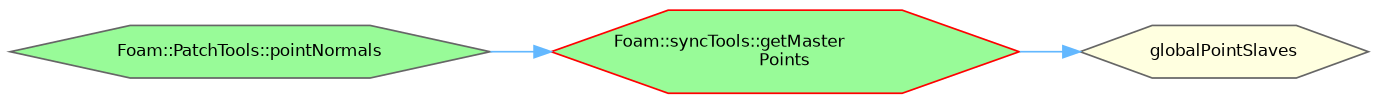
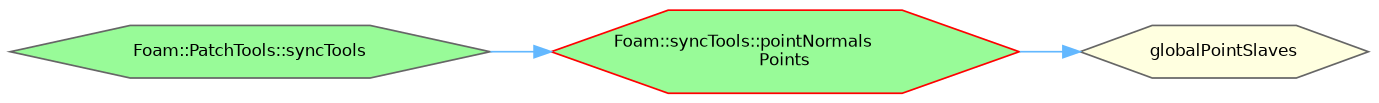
(250, 52) -> (250, 52)
(785, 52) -> (785, 52)
